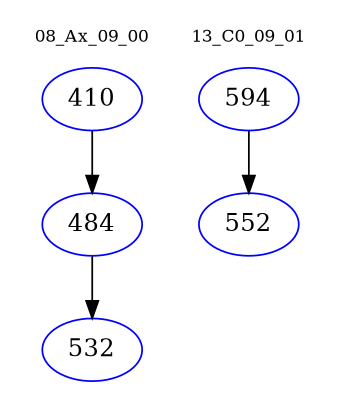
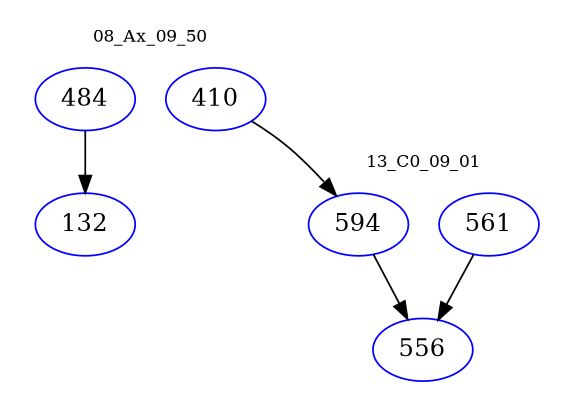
(92, 37) -> (151, 37)
(92, 153) -> (306, 163)
(249, 224) -> (423, 350)
none -> (489, 224)
(92, 350) -> (85, 224)
